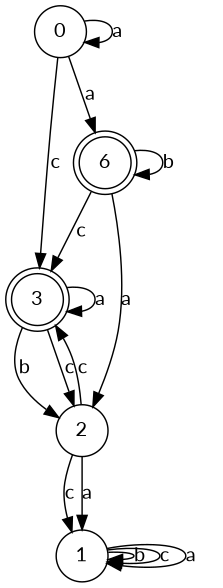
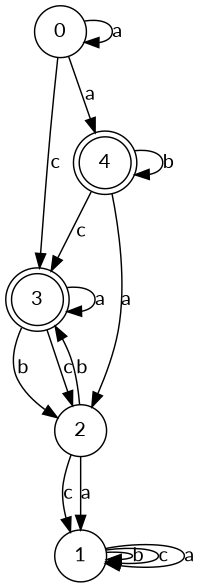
(105, 163) -> (105, 163)
(83, 368) -> (82, 368)
